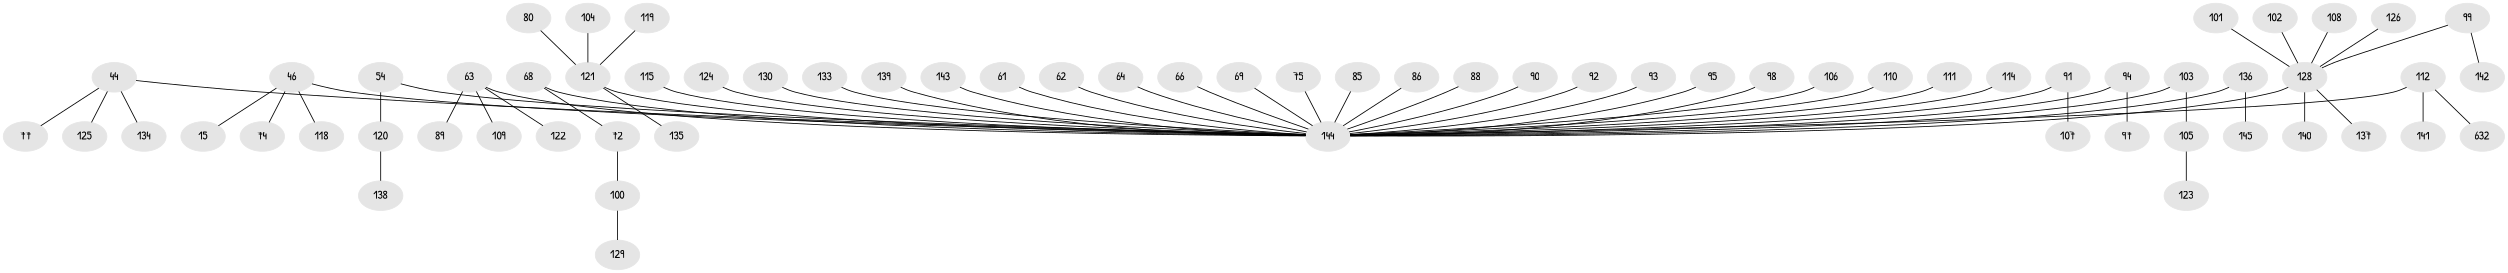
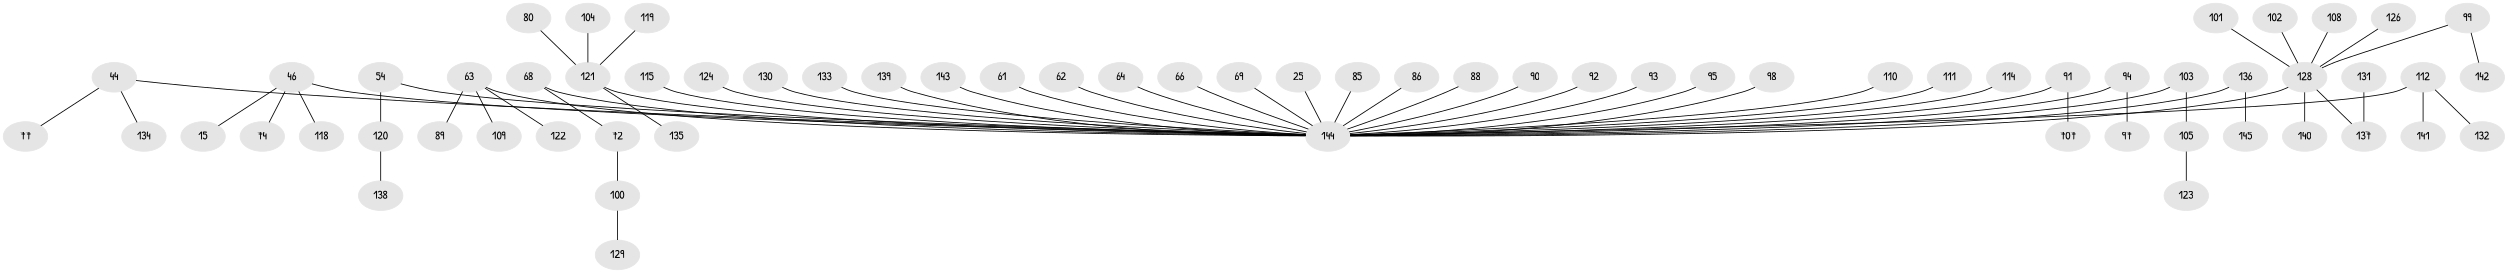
(1298, 77) -> (1298, 77)
(1831, 77) -> none
none -> (2364, 77)
(85, 136) -> none
(2068, 136) -> (2068, 136)
(2482, 136) -> (2482, 136)
